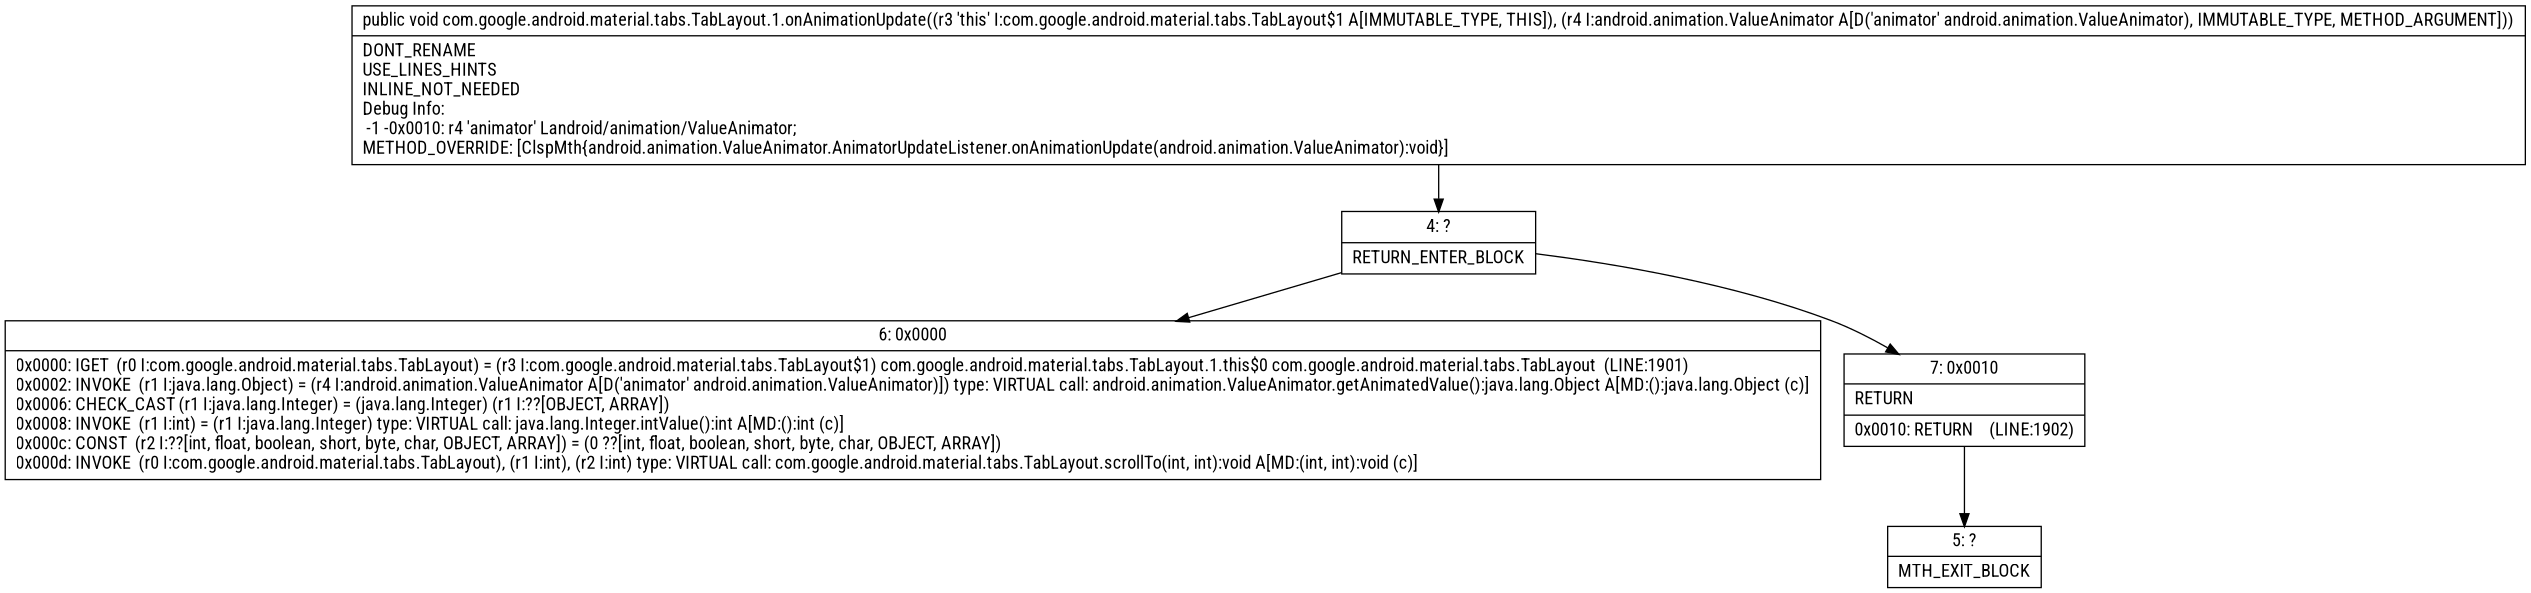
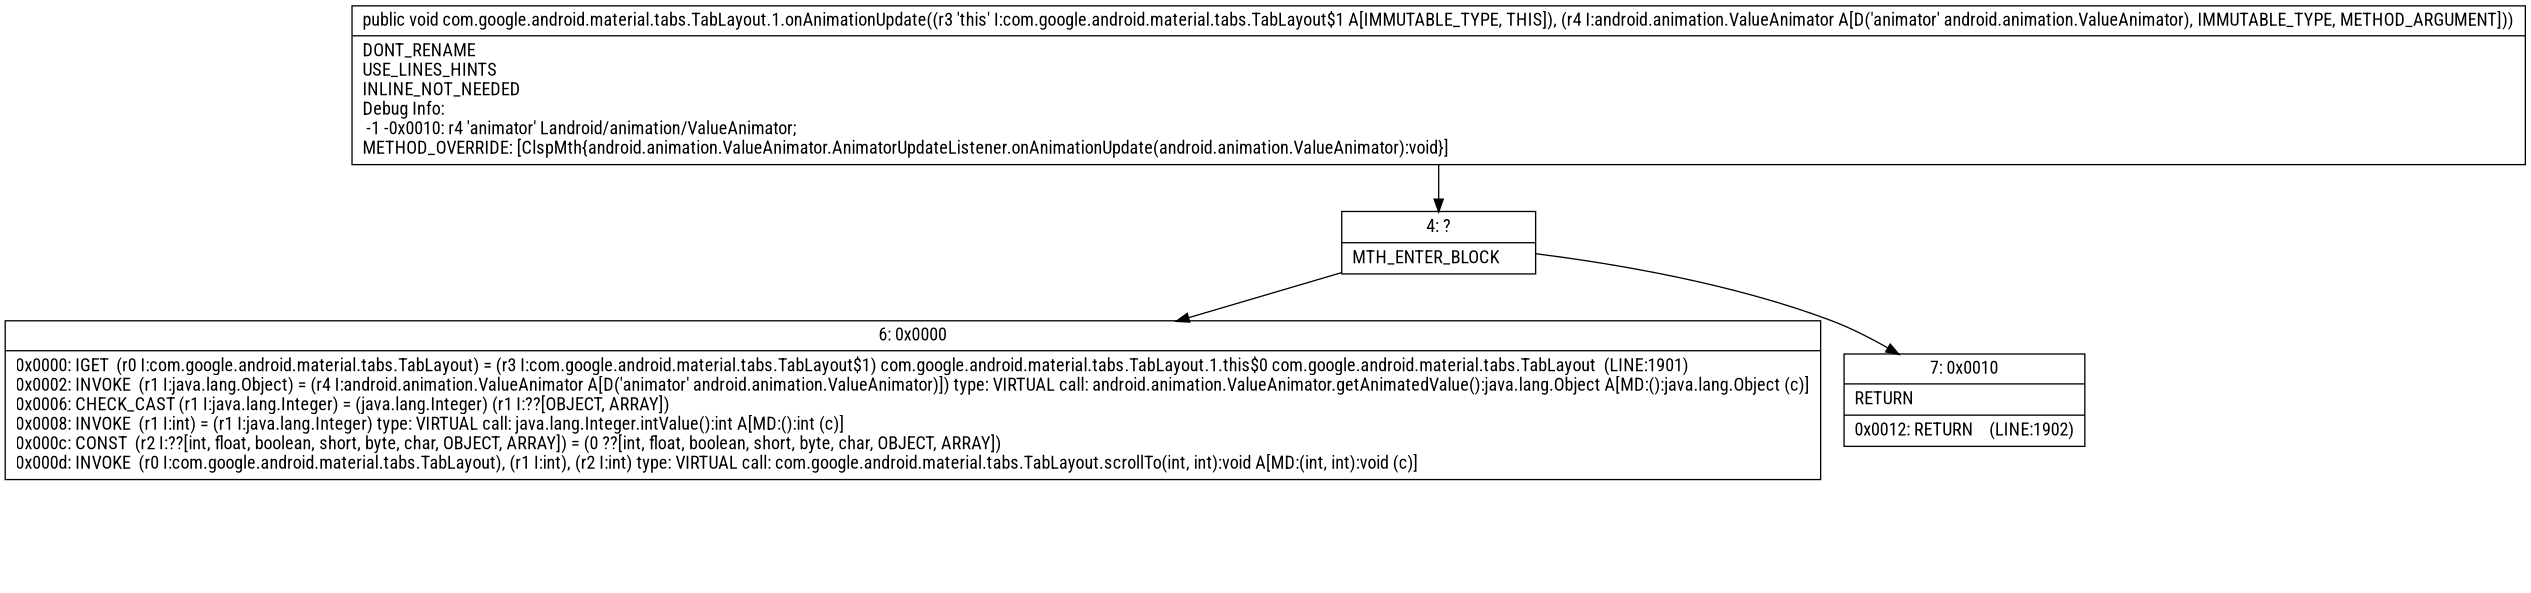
(1439, 258) -> (1426, 258)
(1964, 430) -> (1964, 430)
(1964, 557) -> none
